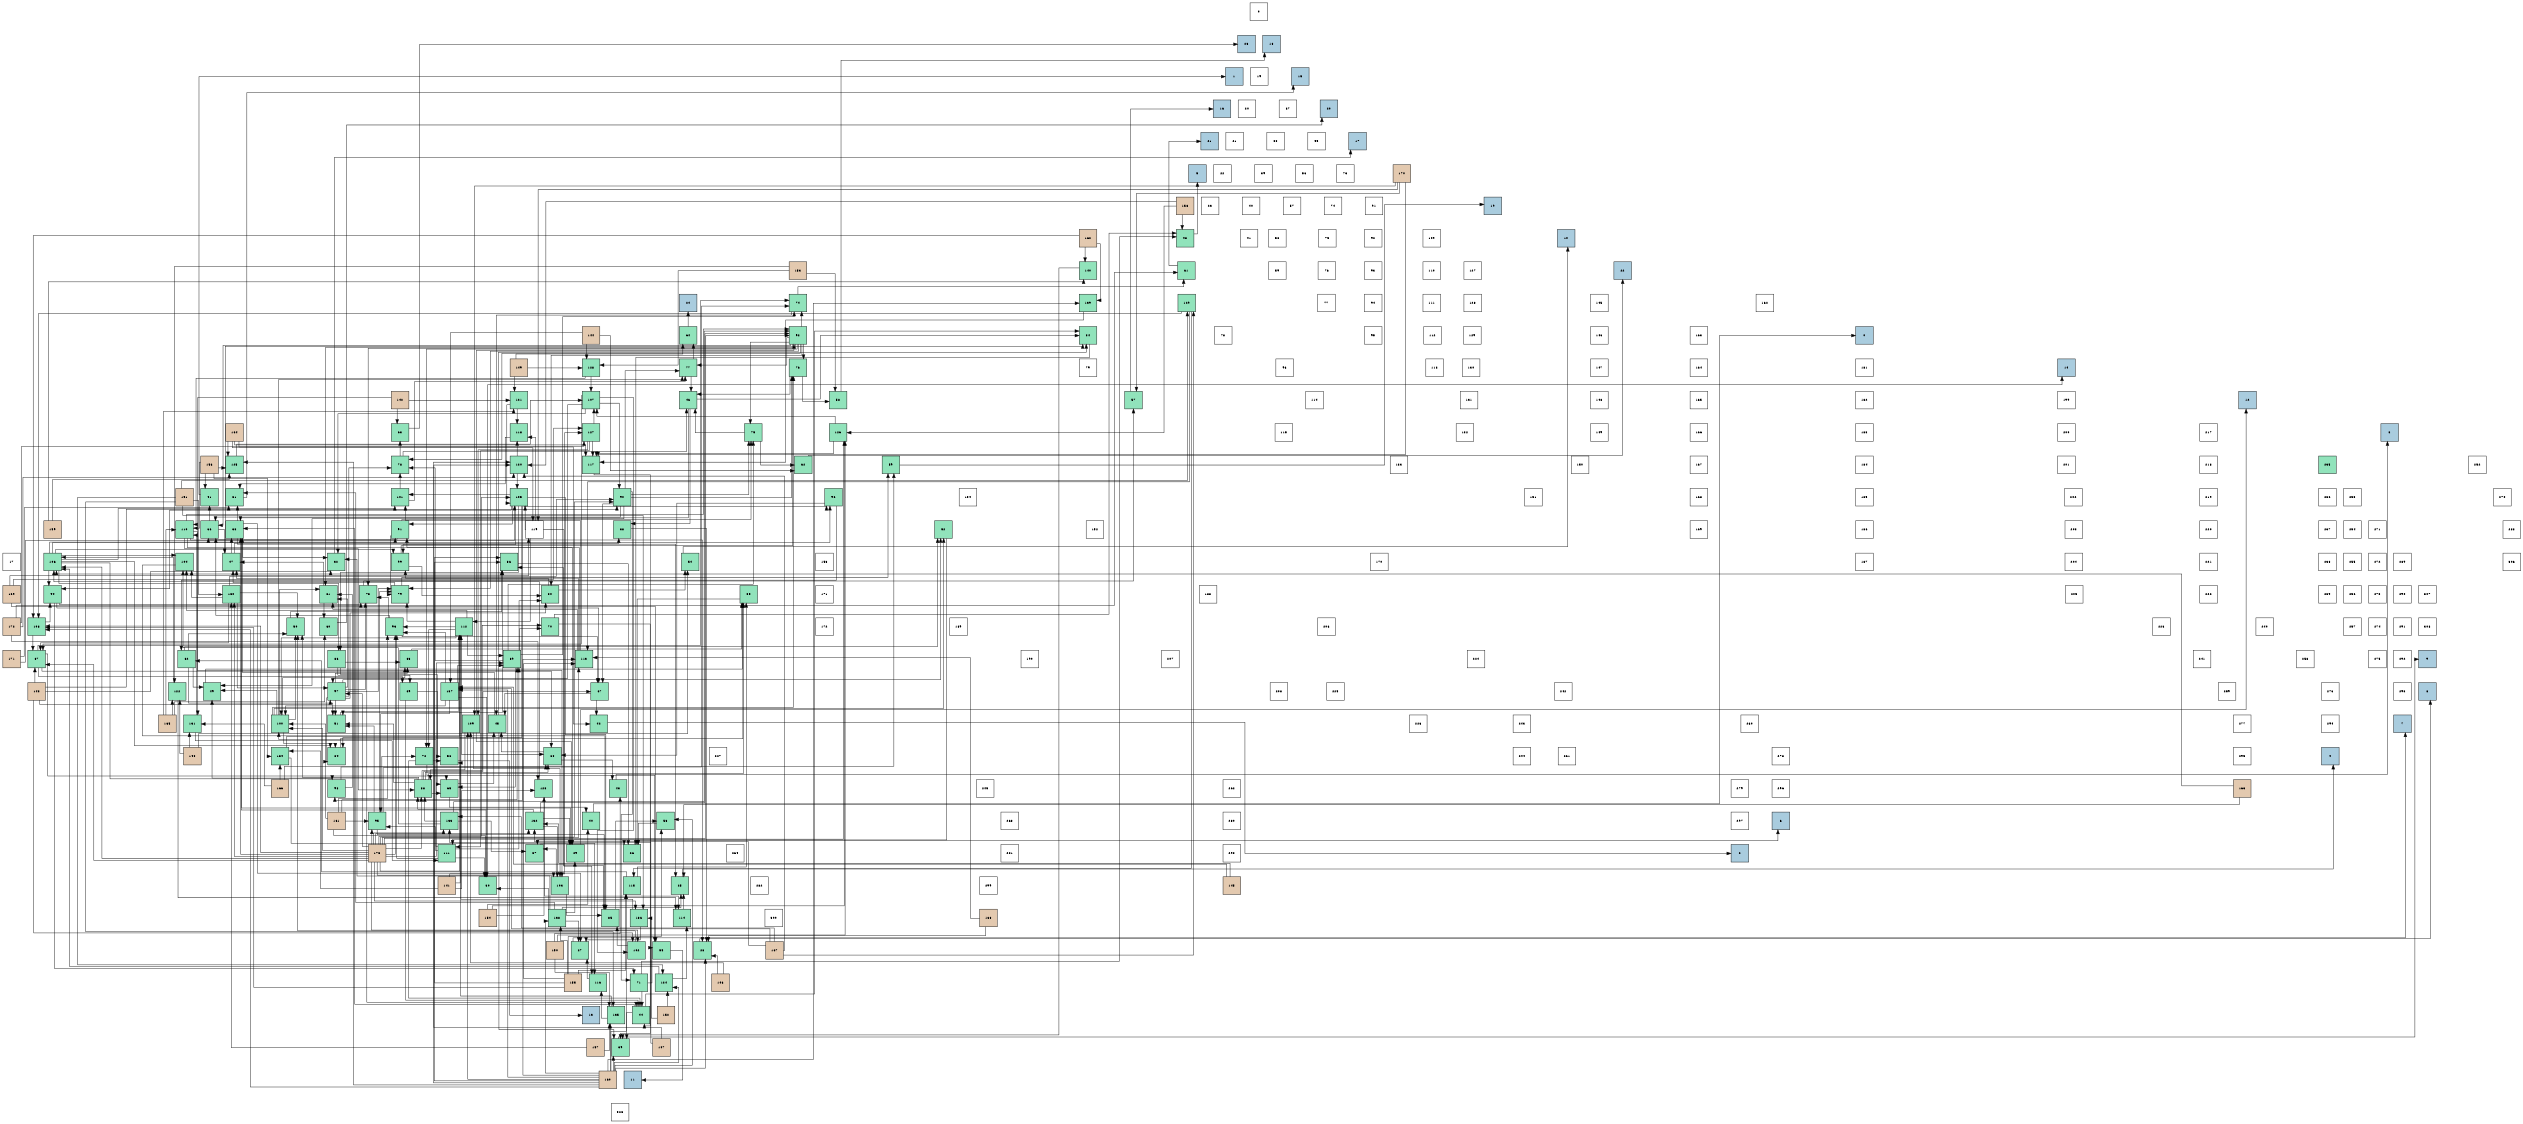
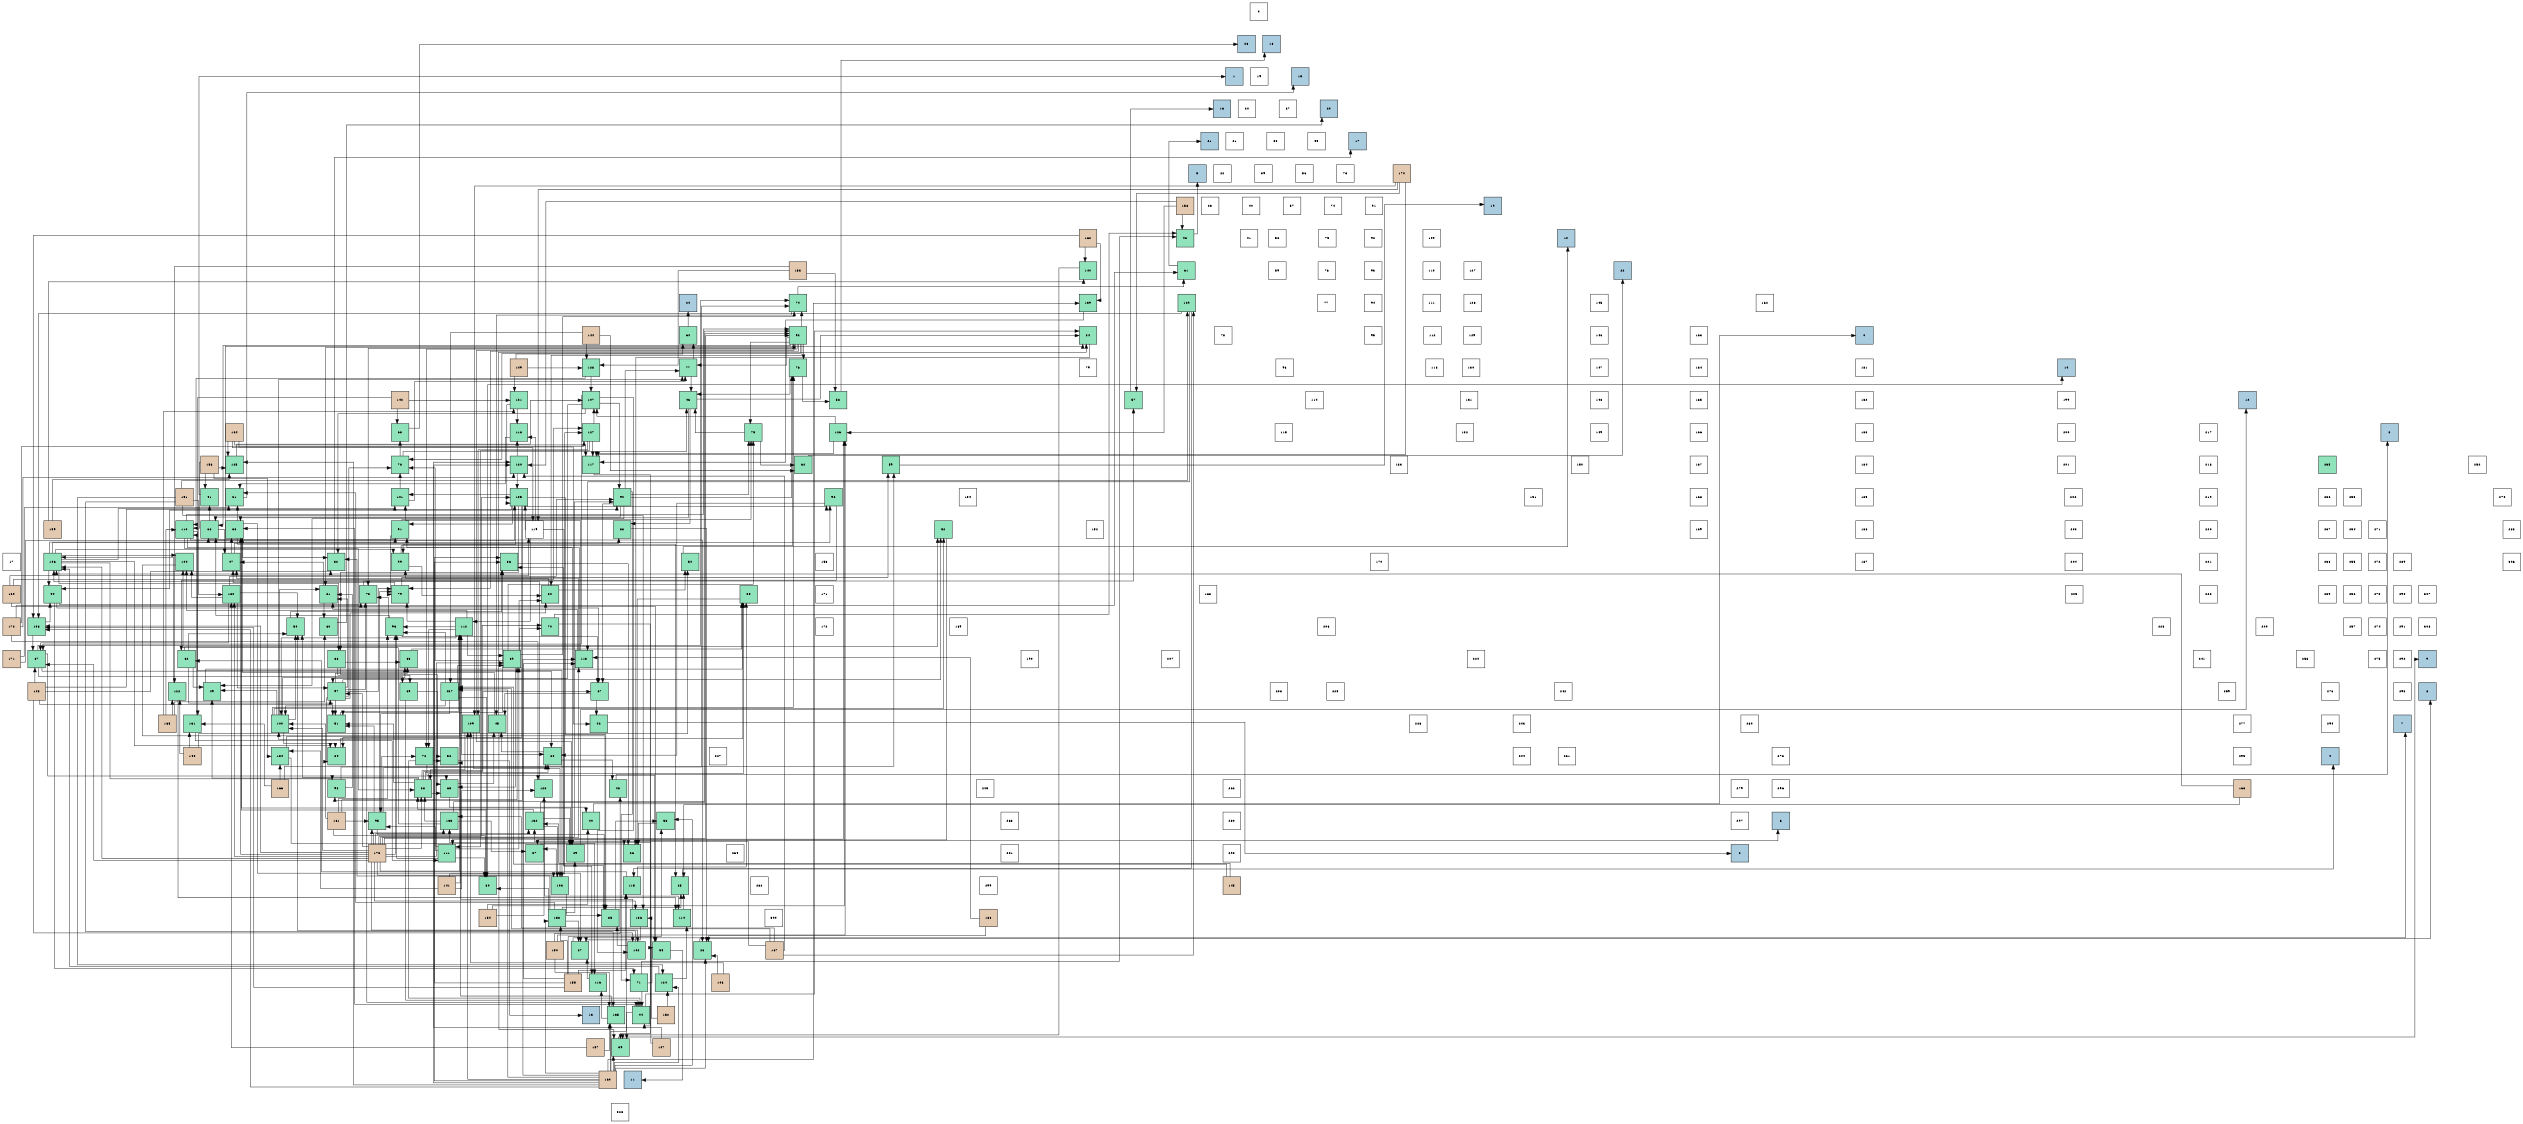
(450, 691) -> (450, 691)
